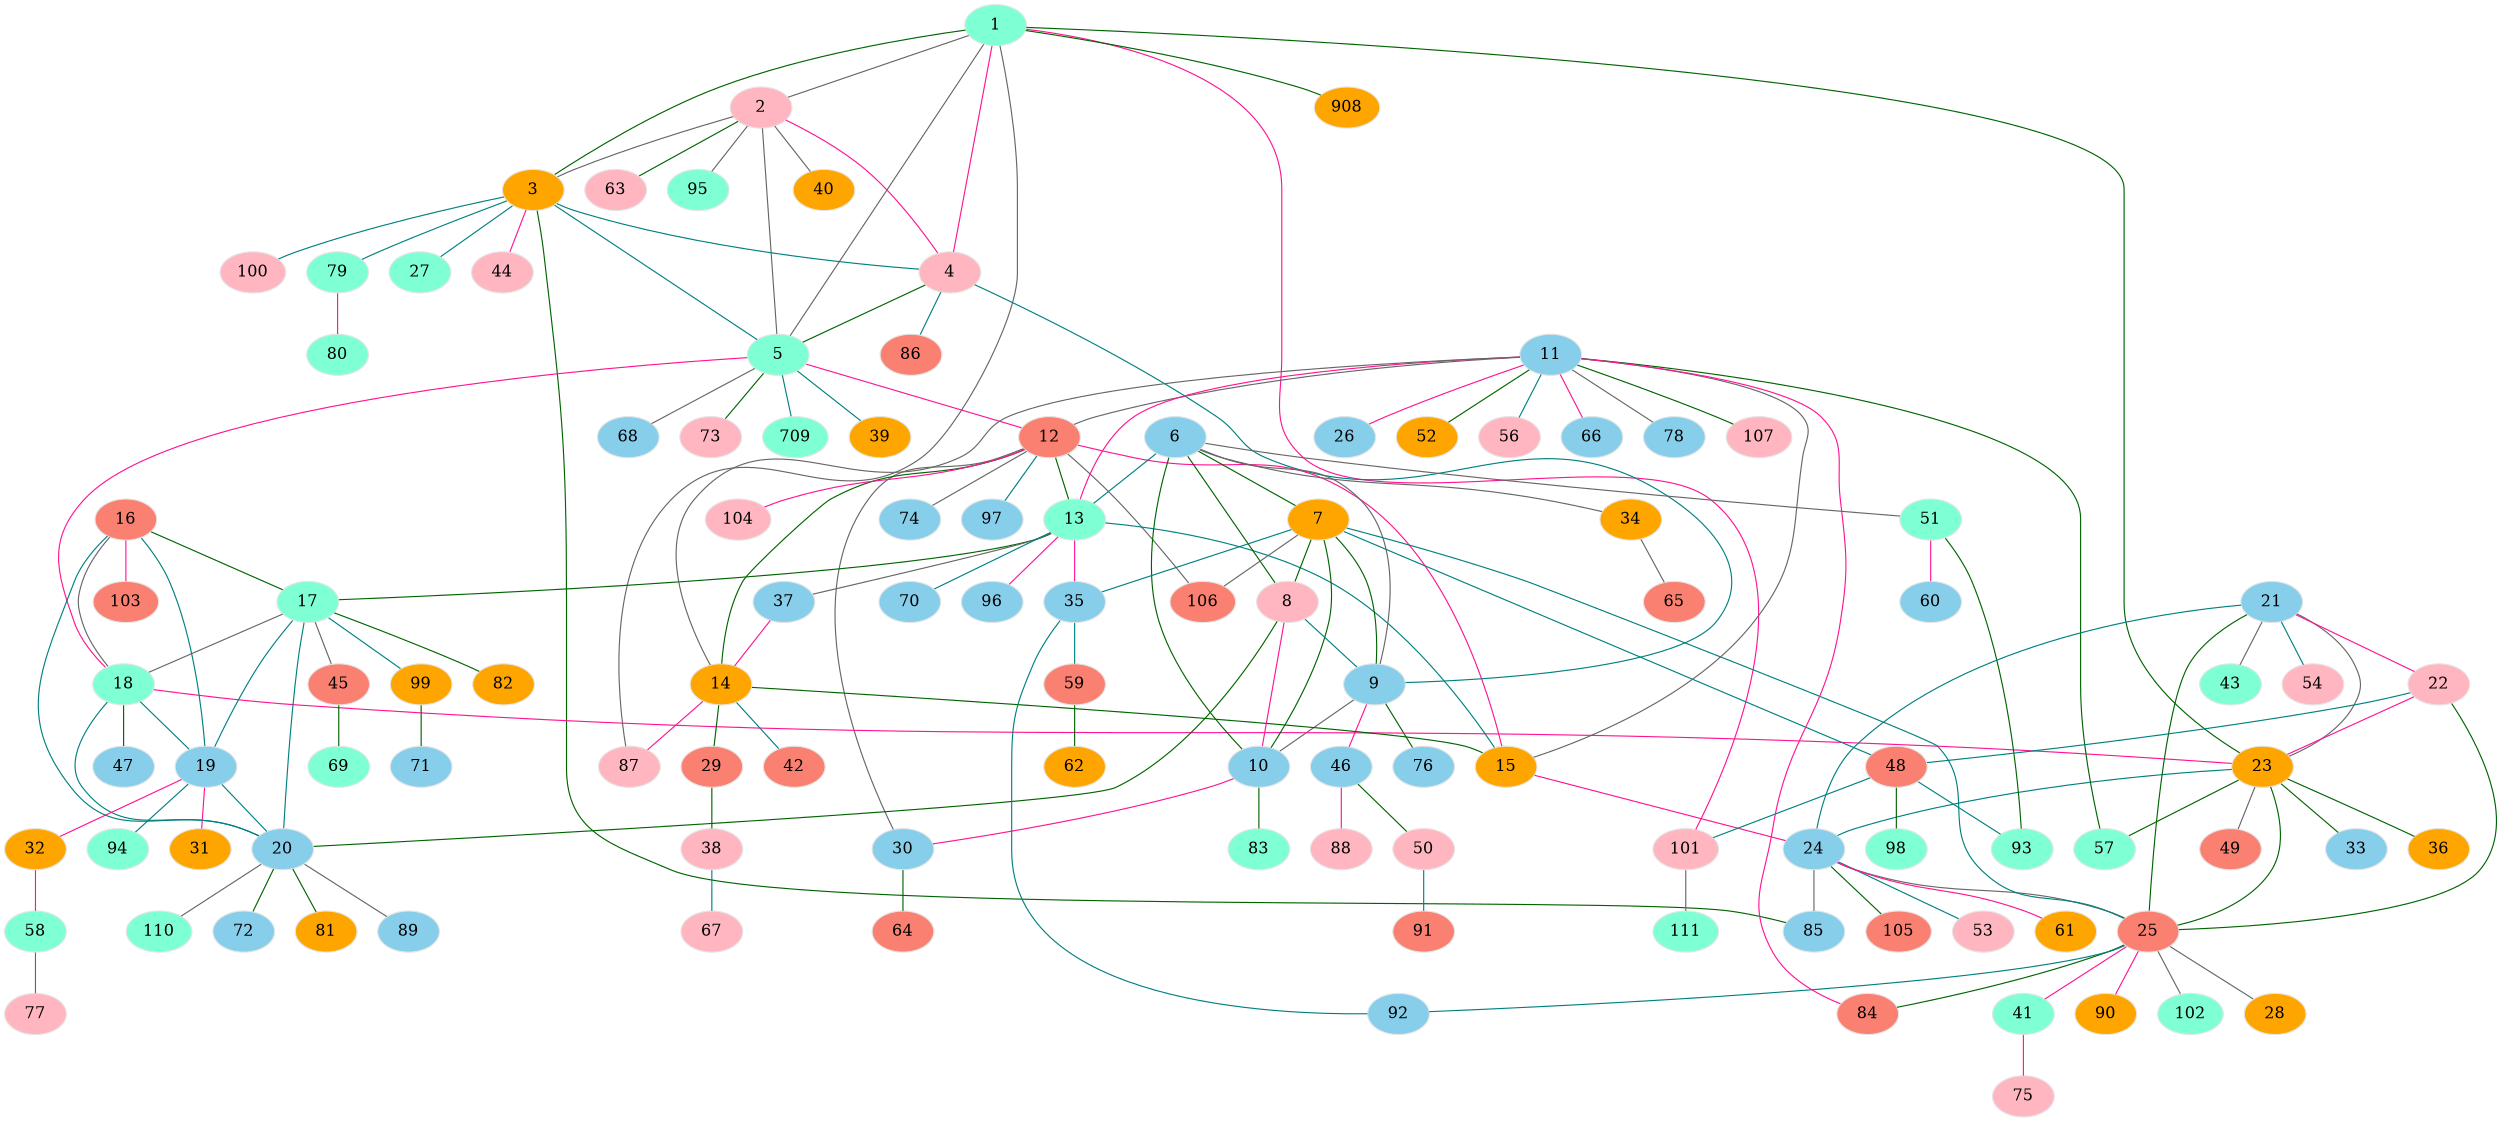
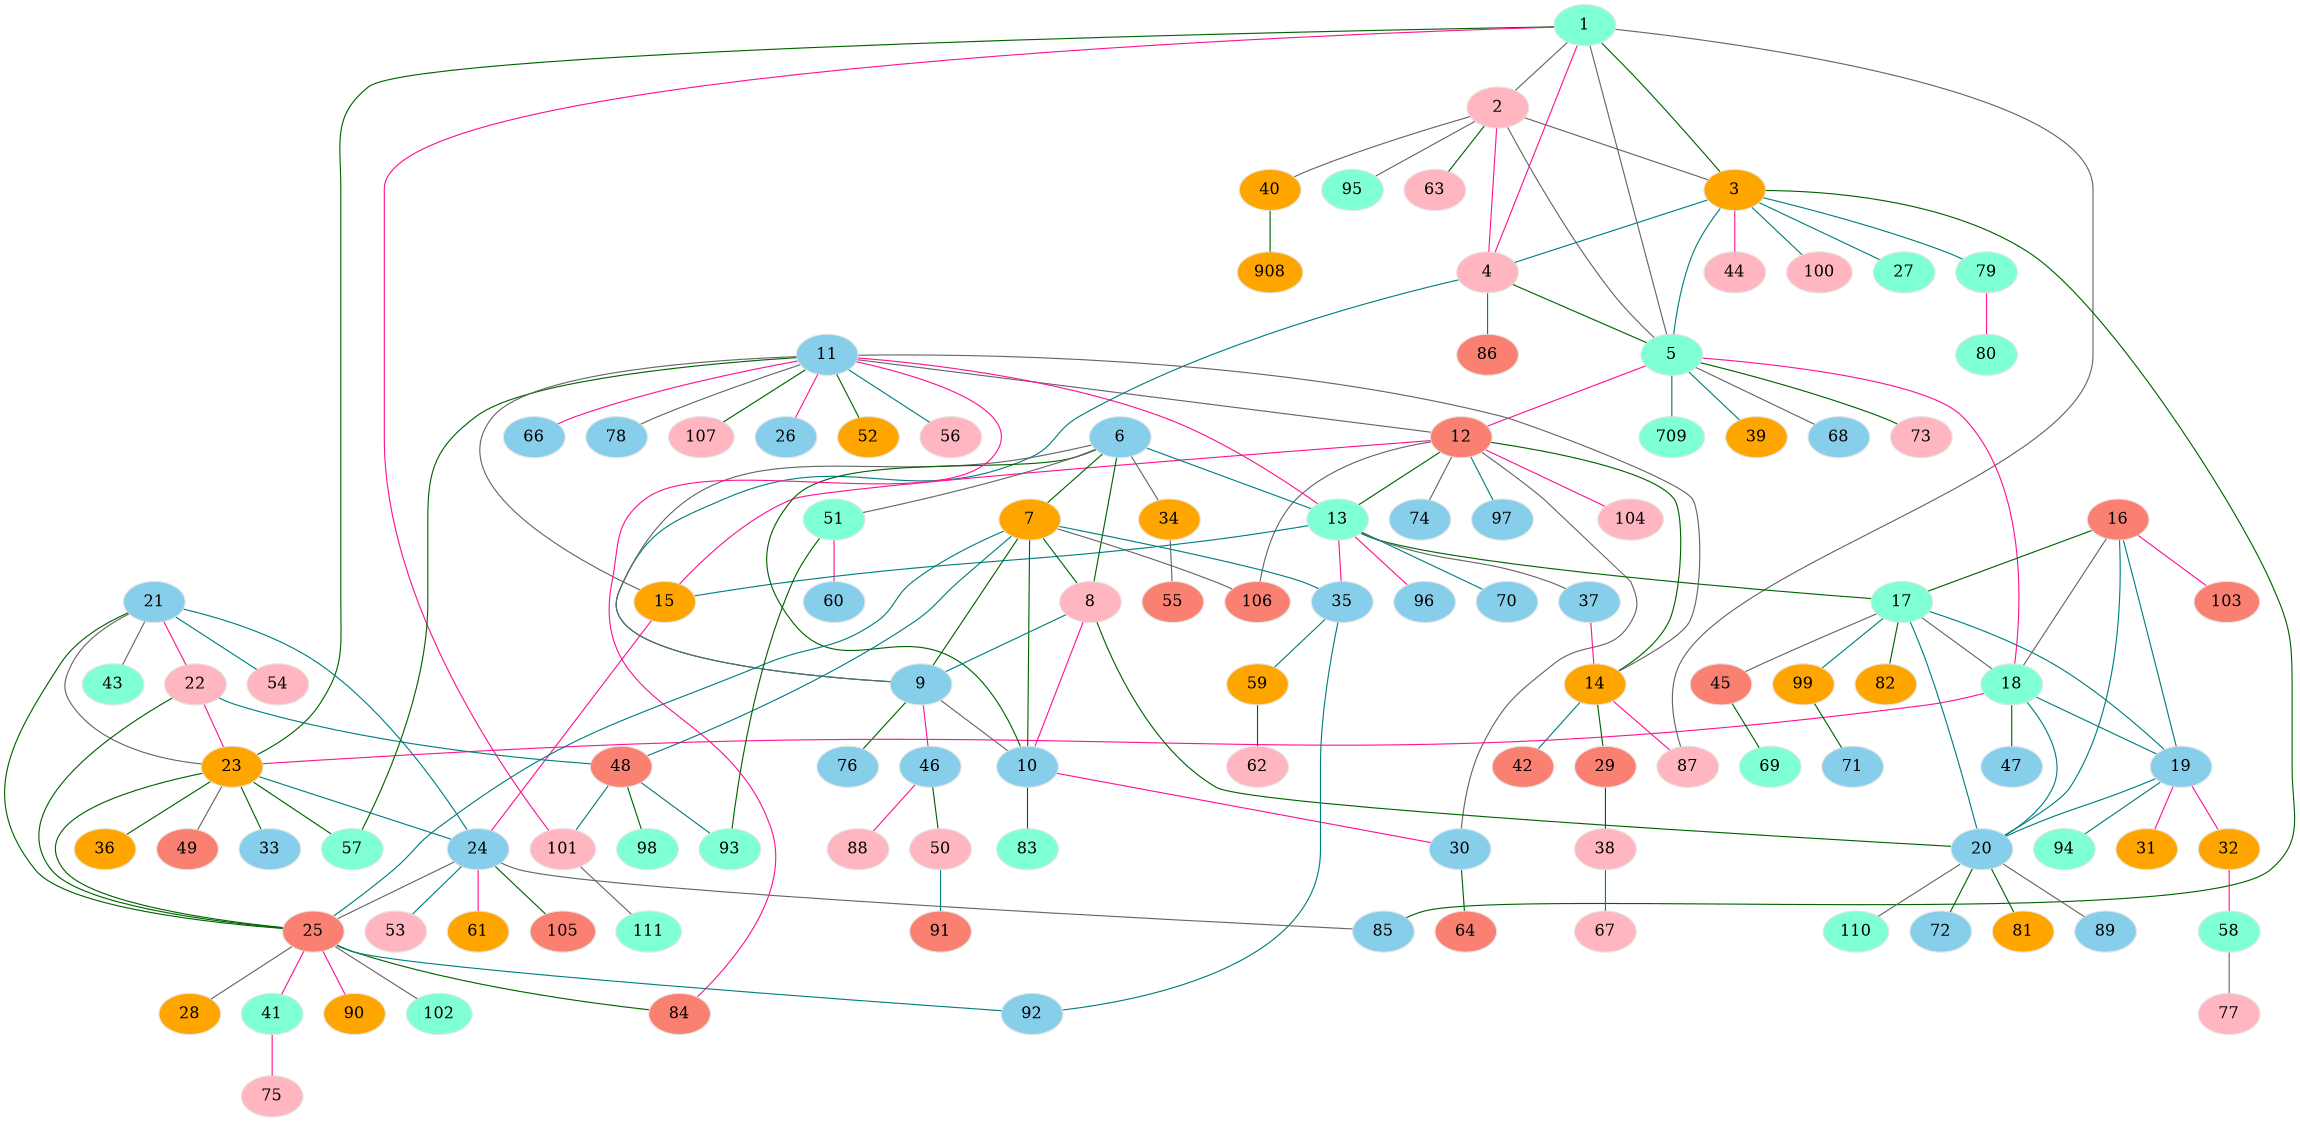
(1175, 57) -> (1270, 231)
(1674, 602) -> (1173, 602)
(1075, 684) -> (1258, 684)
(1118, 712) -> none
(1075, 767) -> (1258, 767)
